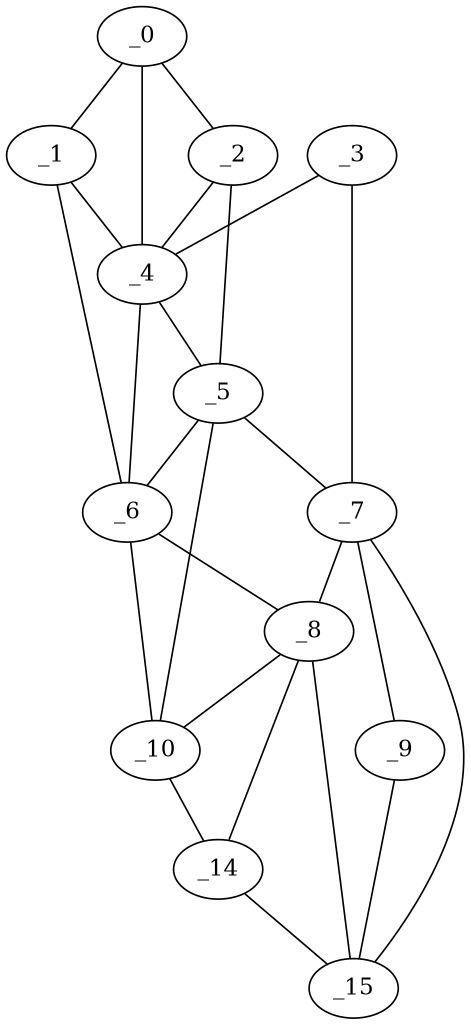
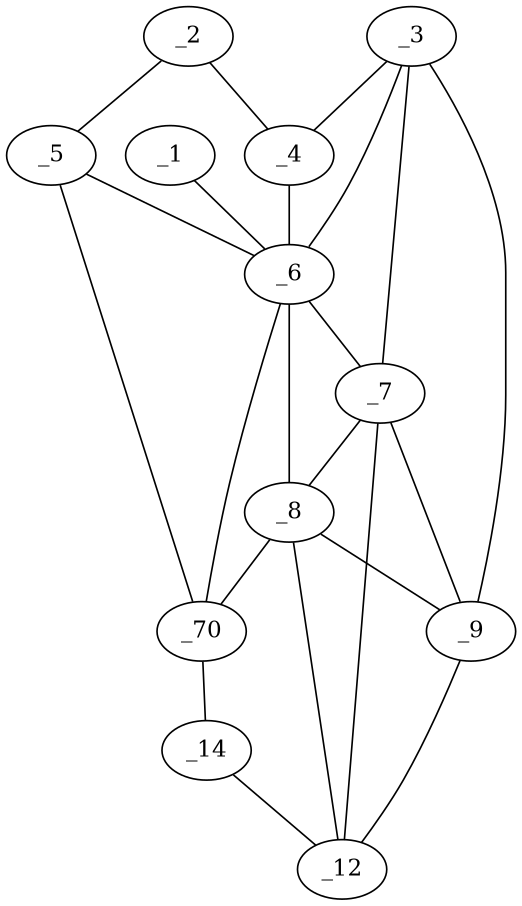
(142, 36) -> none
none -> (362, 160)
(97, 215) -> none
none -> (506, 326)
(180, 334) -> none
(285, 453) -> (335, 334)
(155, 750) -> (202, 631)
(264, 750) -> (380, 572)
(354, 988) -> (342, 869)
